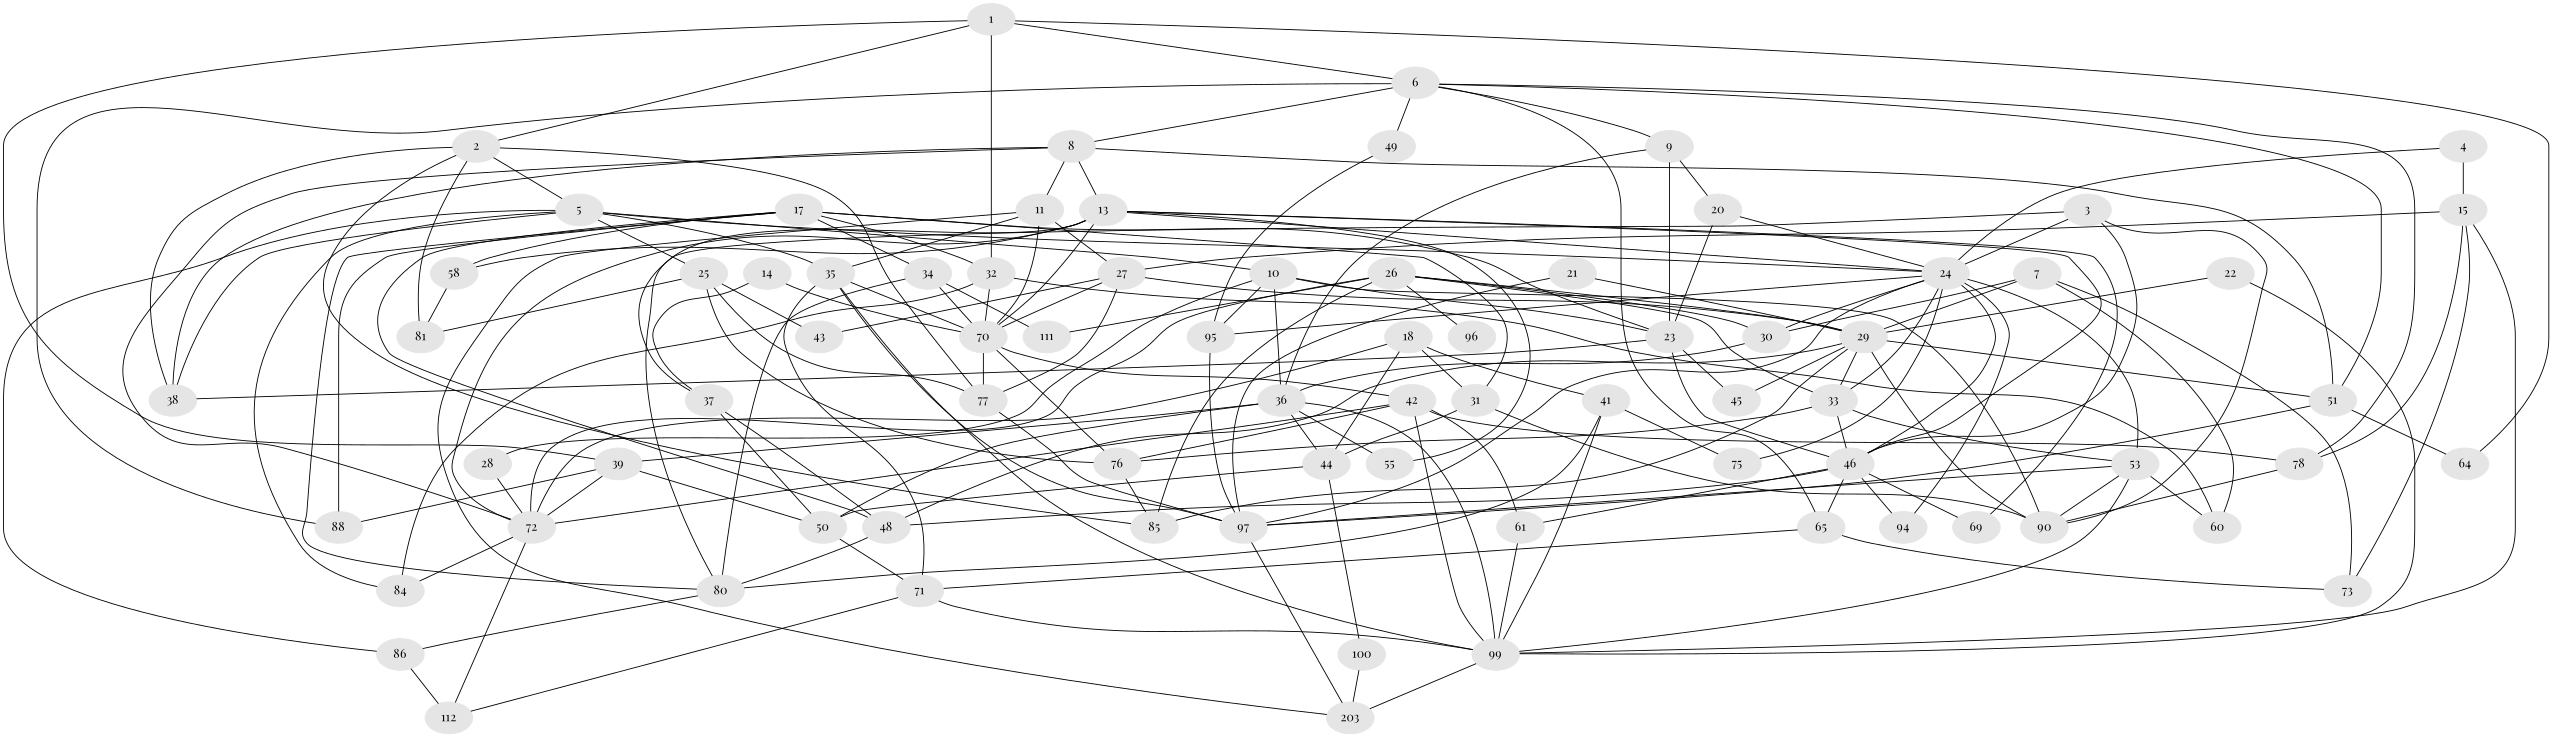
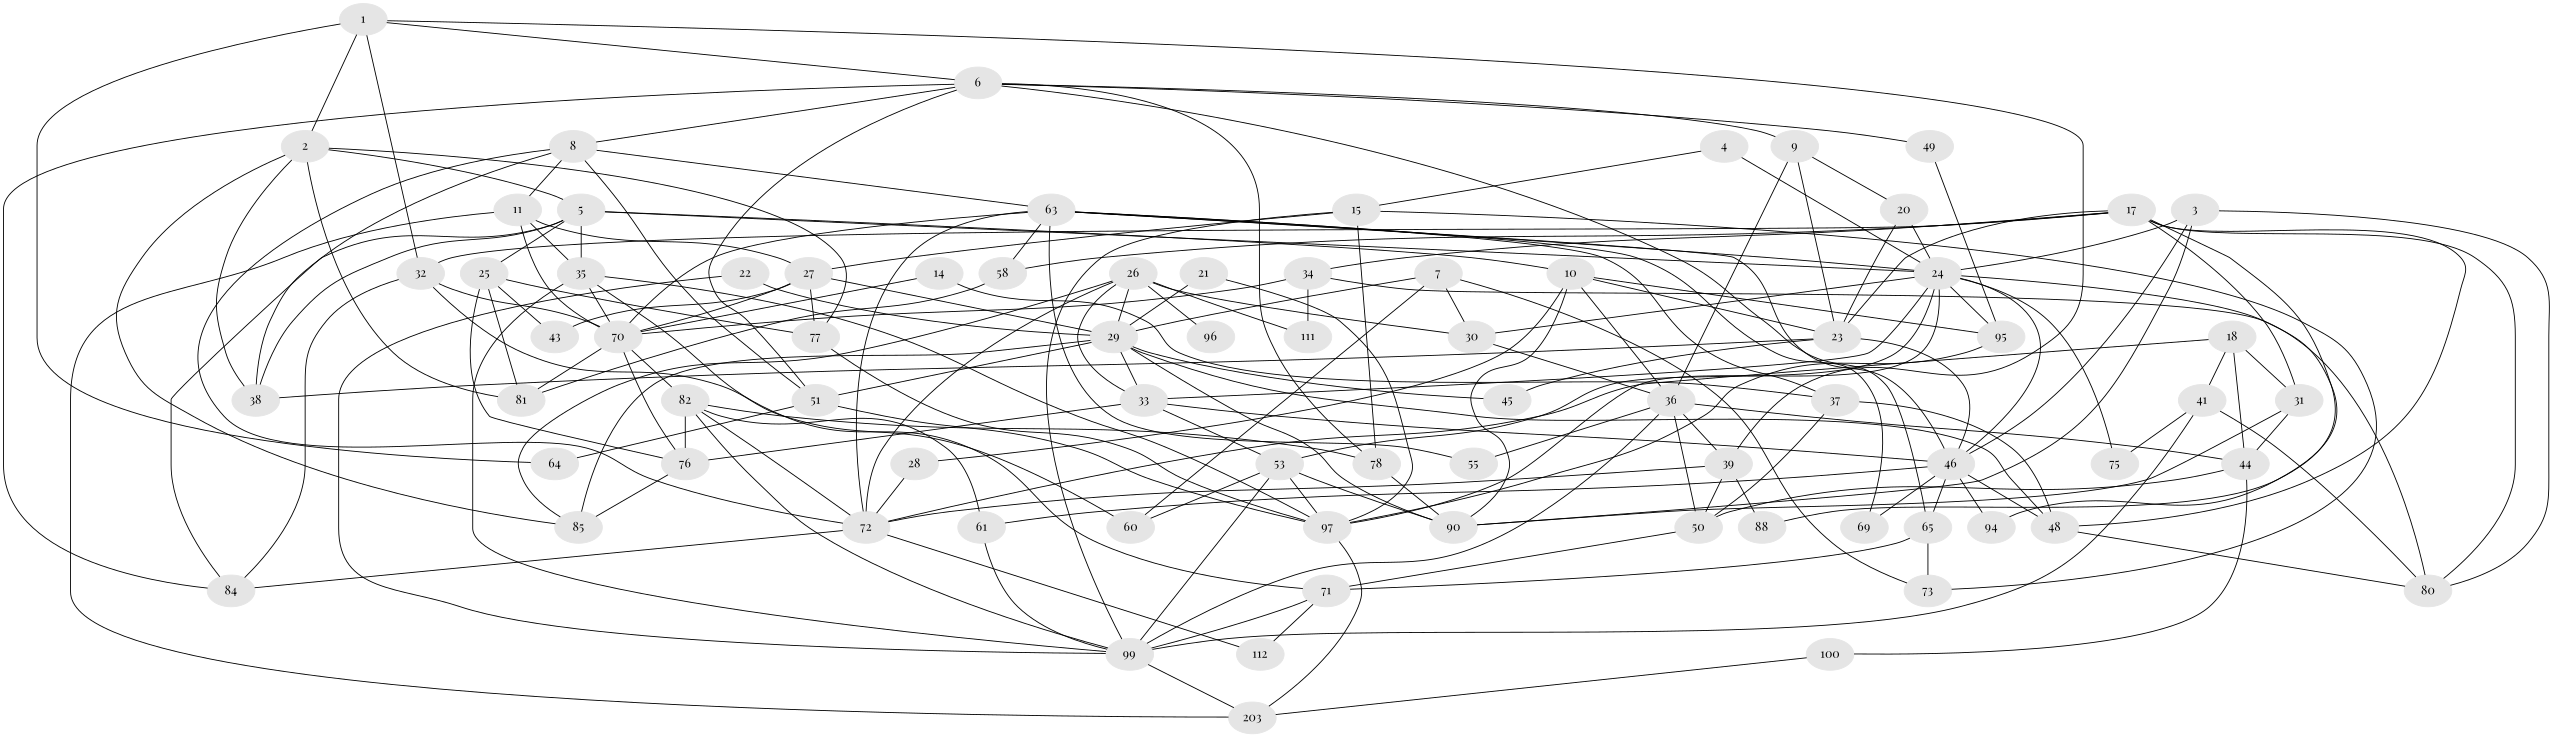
(438, 131) -> (214, 135)
(1103, 210) -> (1051, 210)
(983, 367) -> (565, 372)
(1412, 400) -> (685, 400)
(400, 654) -> none
